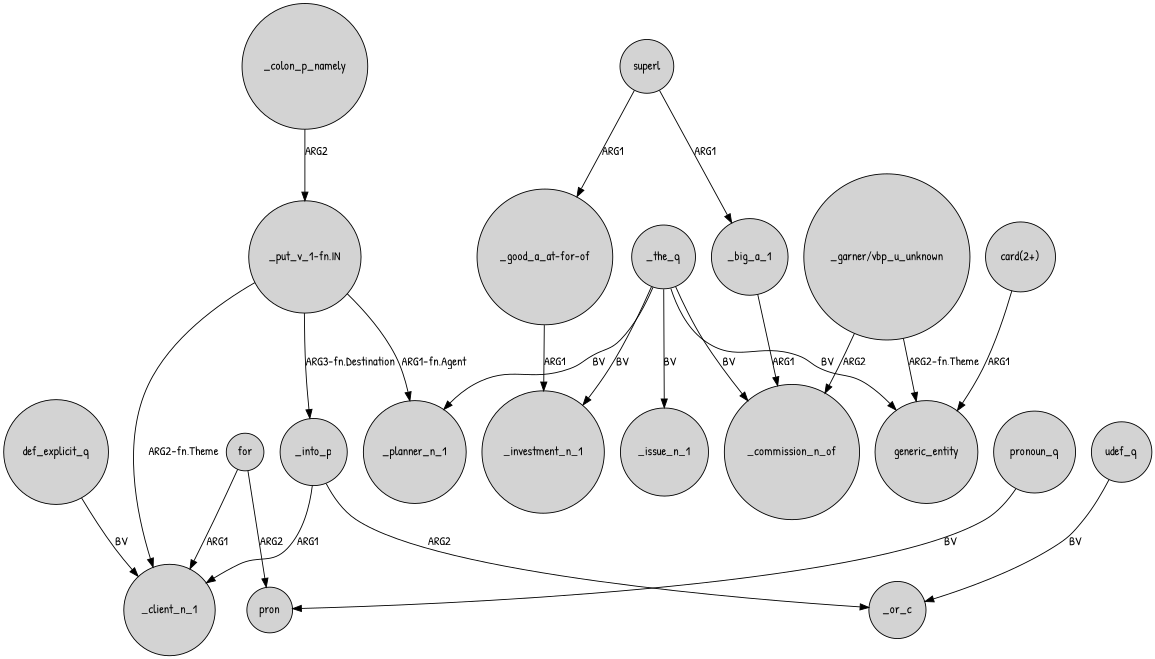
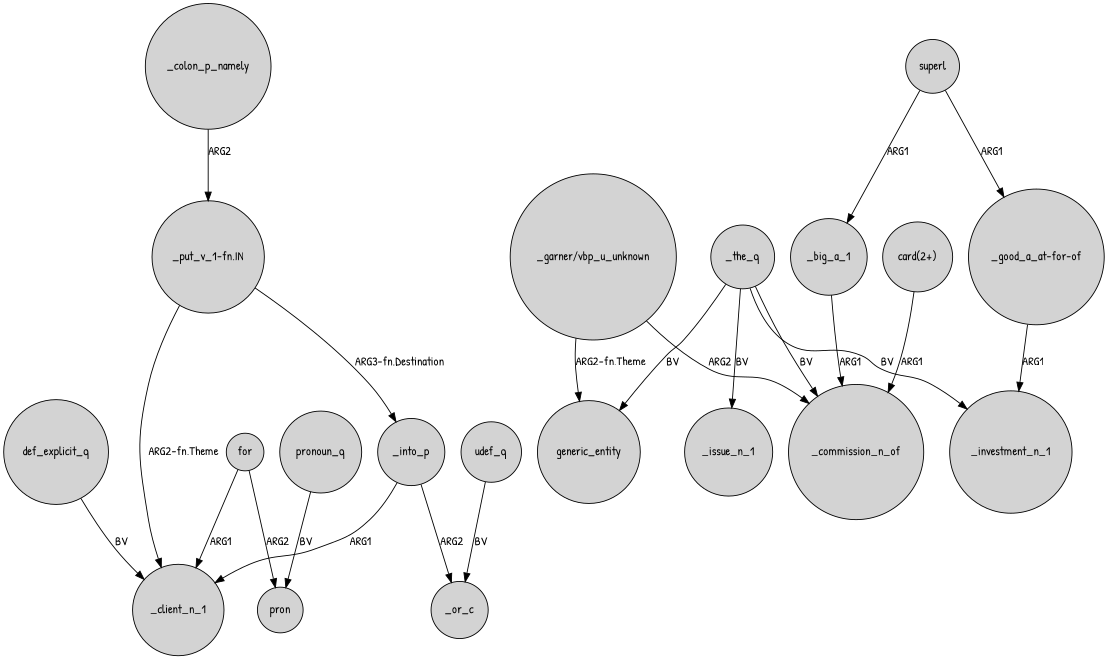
(992, 349) -> (906, 339)
(415, 452) -> none
